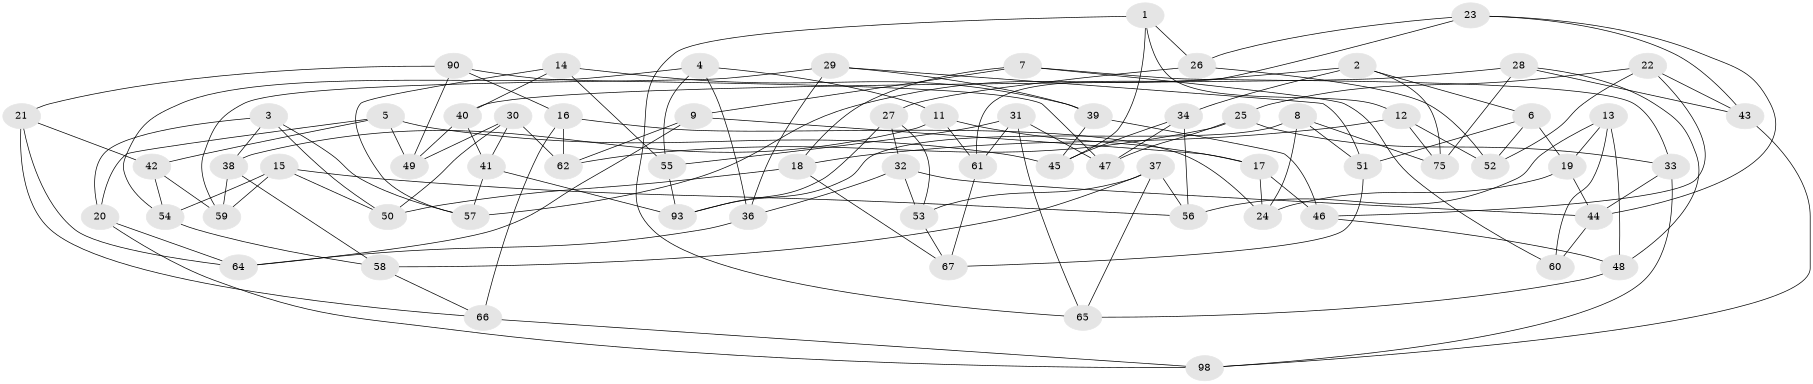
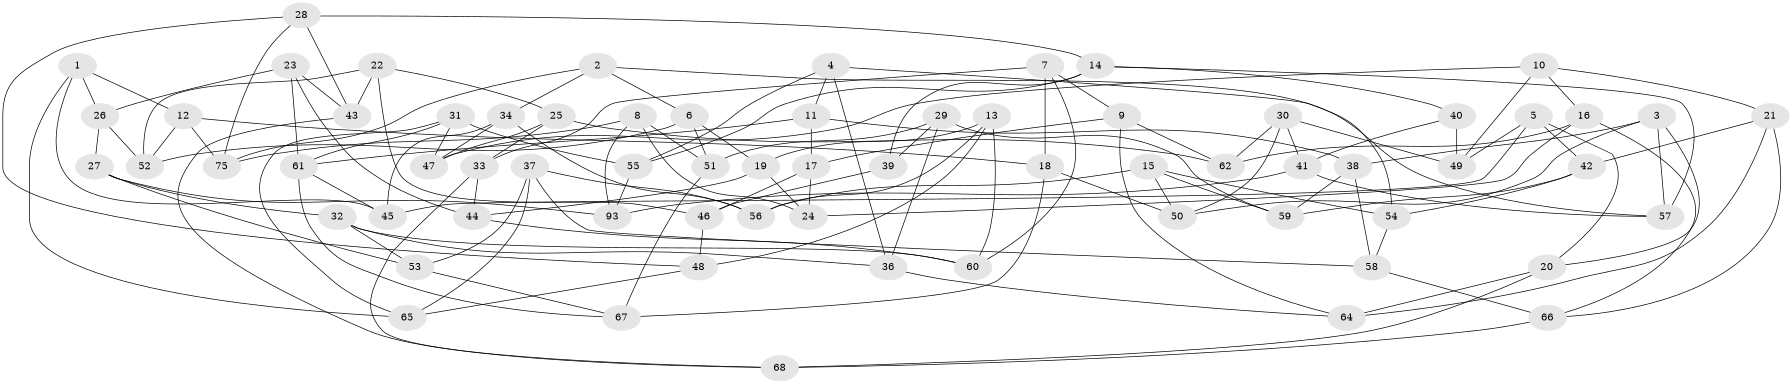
(454, 66) -> (1539, 66)
(732, 89) -> (702, 22)
(1074, 141) -> (343, 192)
(1230, 198) -> (668, 248)
(1205, 368) -> (780, 368)
